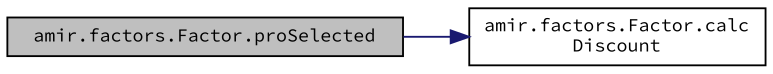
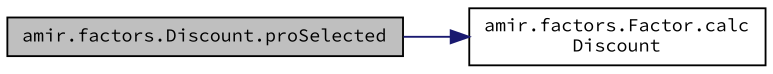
(205, 37) -> (205, 37)
